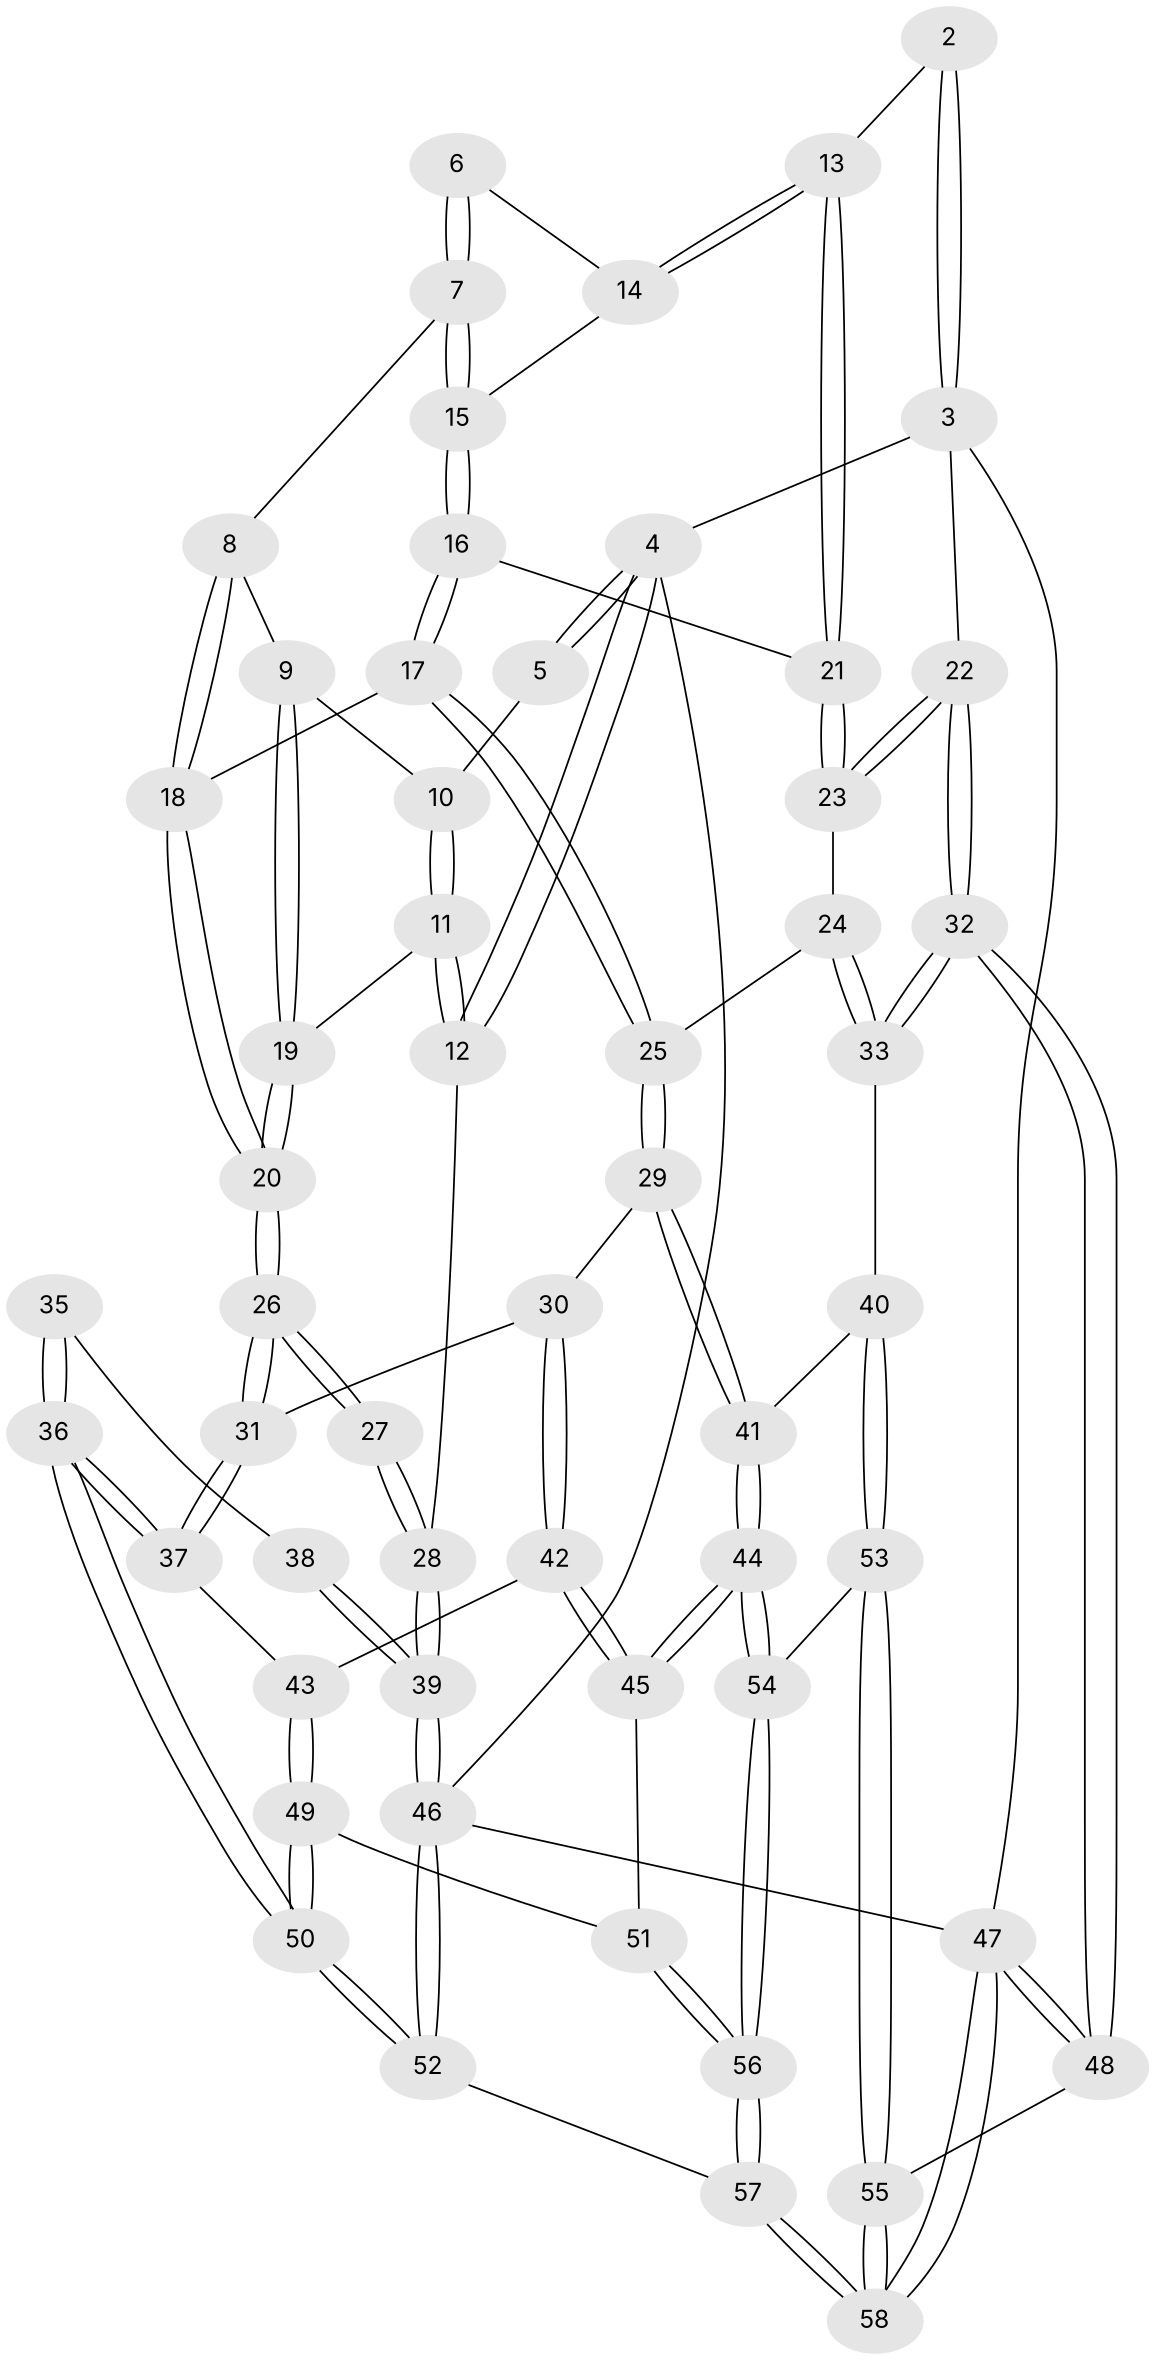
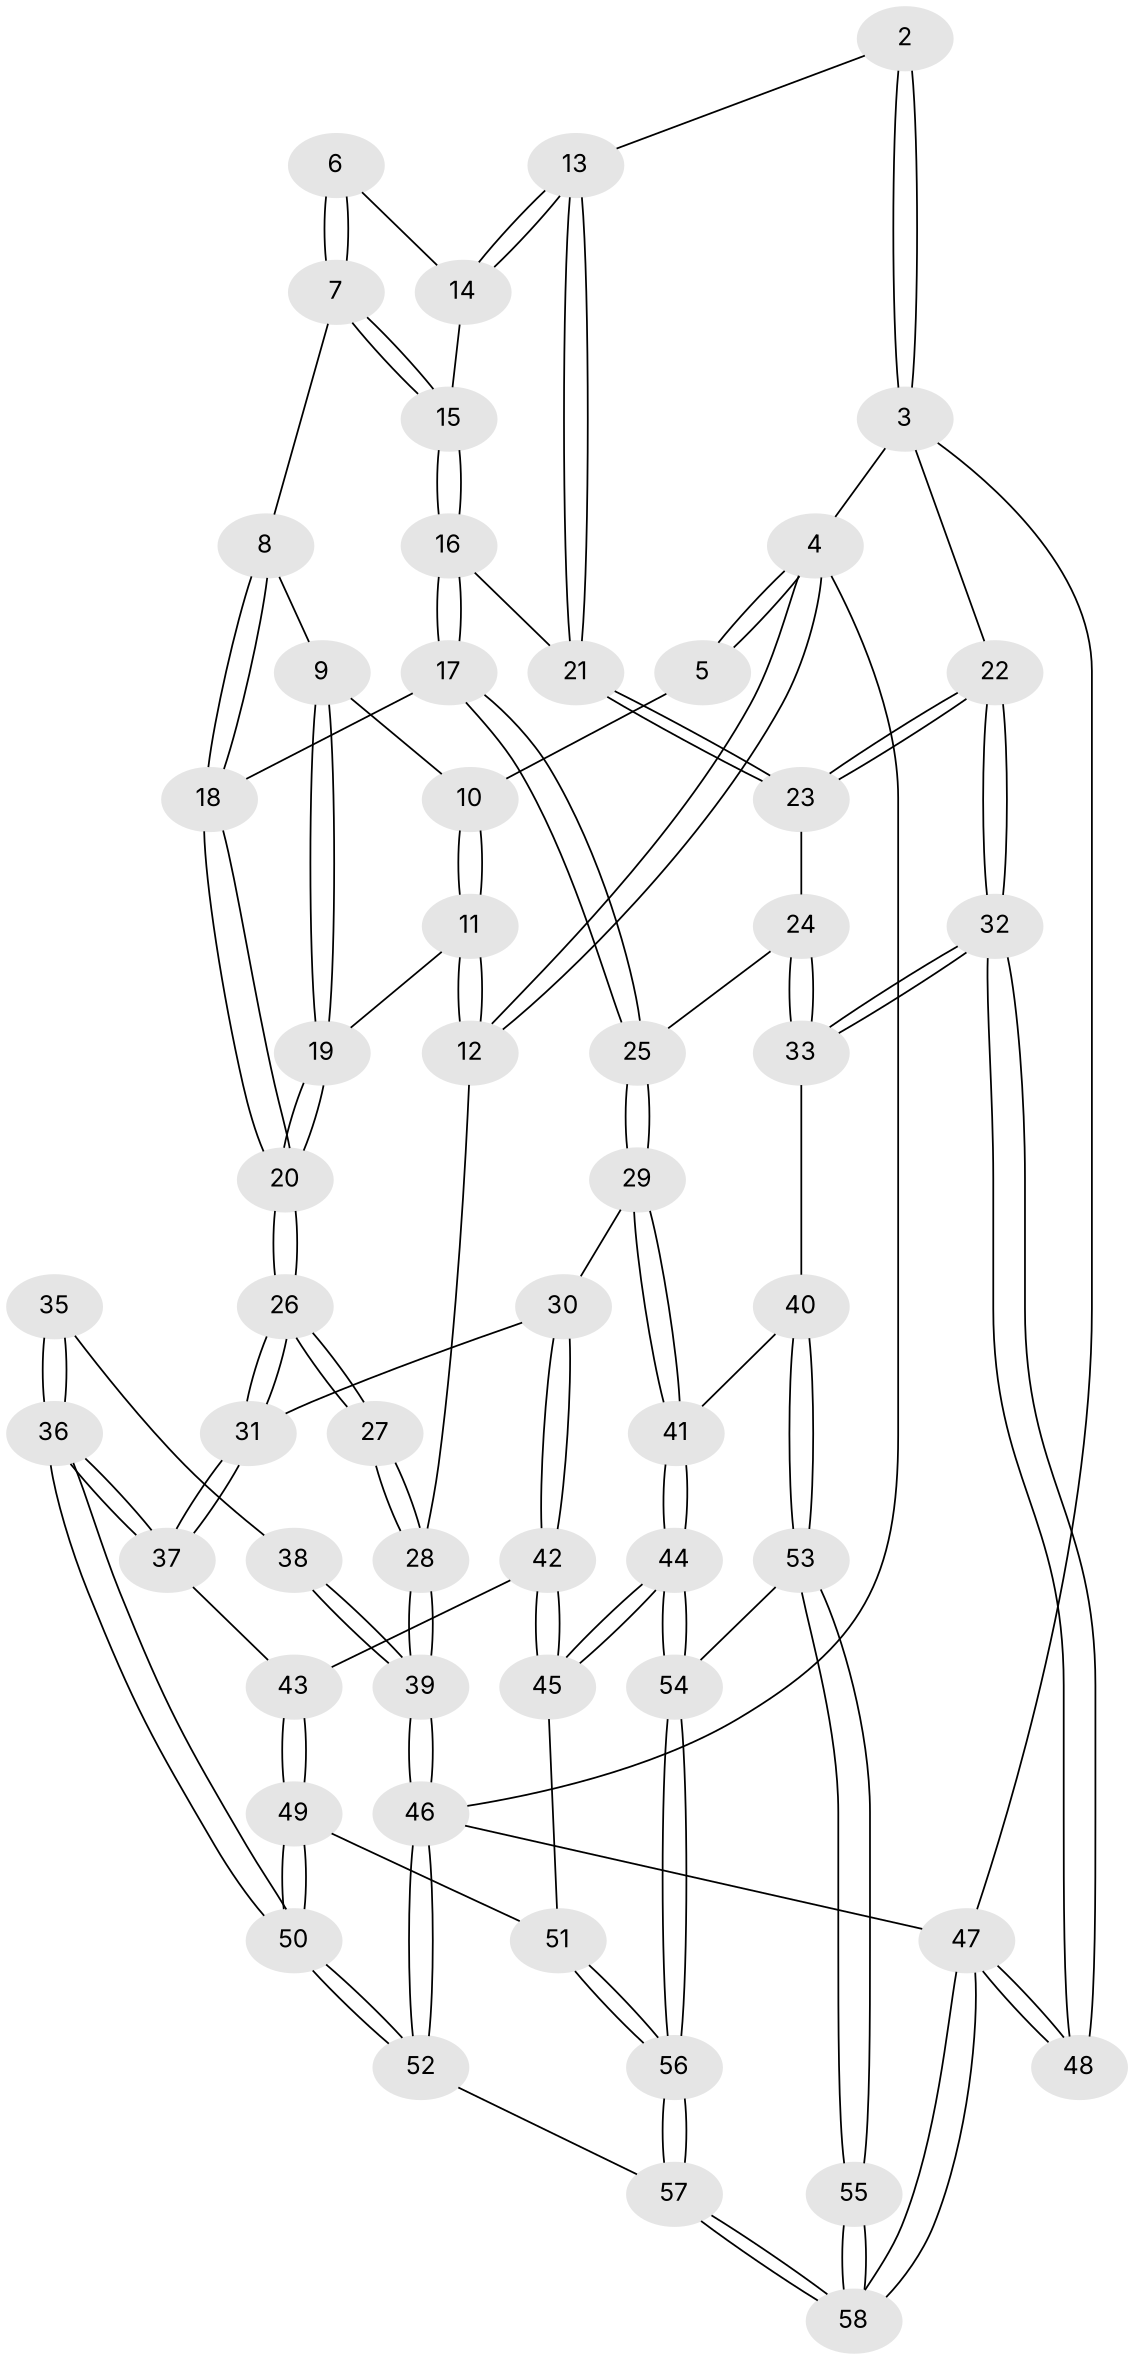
(996, 2127) -> none
